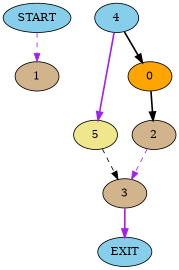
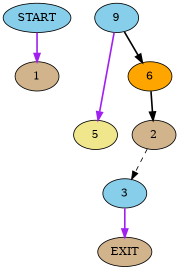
(117, 18) -> (117, 18)
(37, 43) -> (37, 43)
(150, 76) -> (150, 76)
(108, 160) -> none
(141, 160) -> (141, 160)
(125, 193) -> (125, 193)
(125, 252) -> (125, 252)
